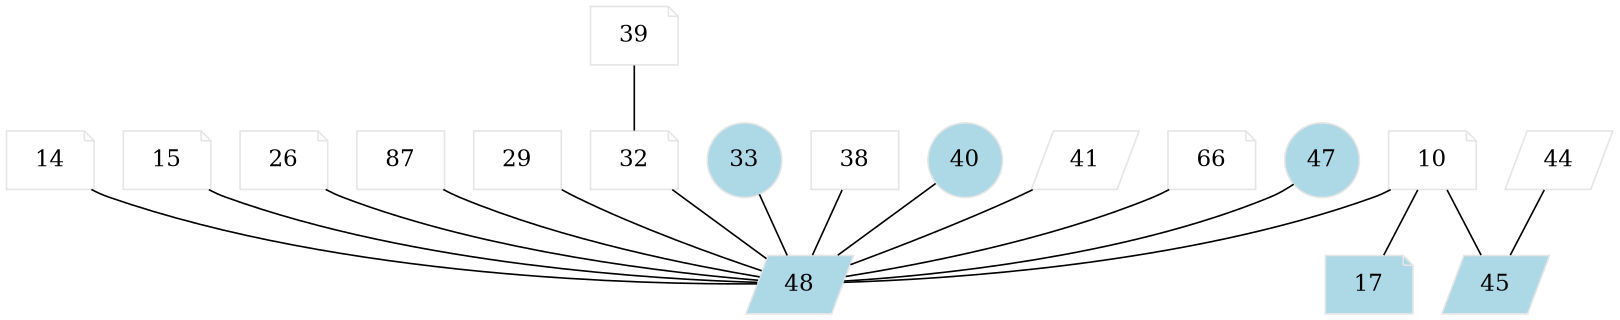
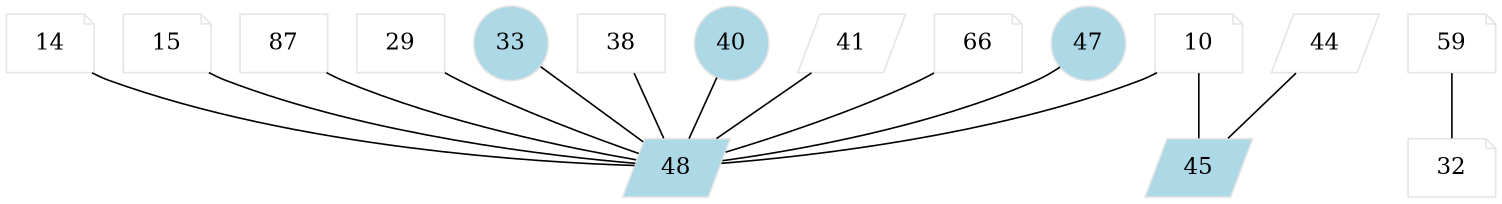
(634, 36) -> (1452, 43)
(284, 160) -> none
(719, 224) -> none
(1369, 285) -> none
